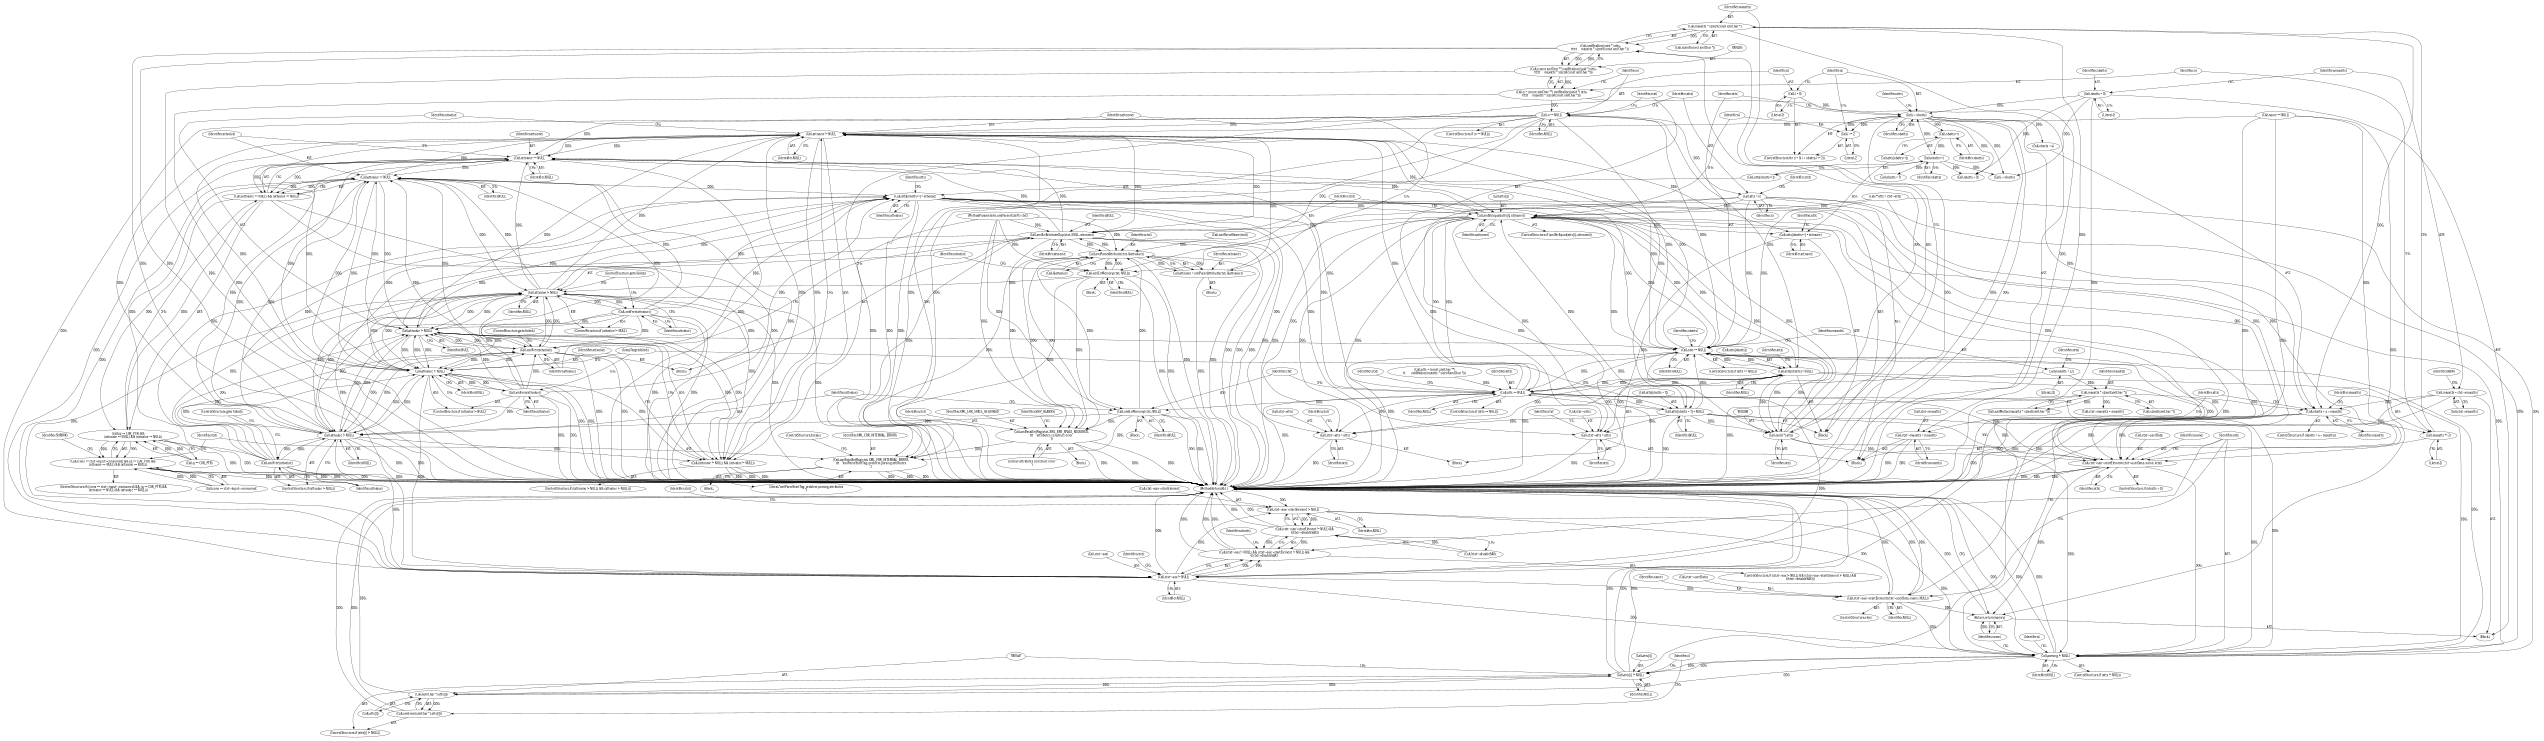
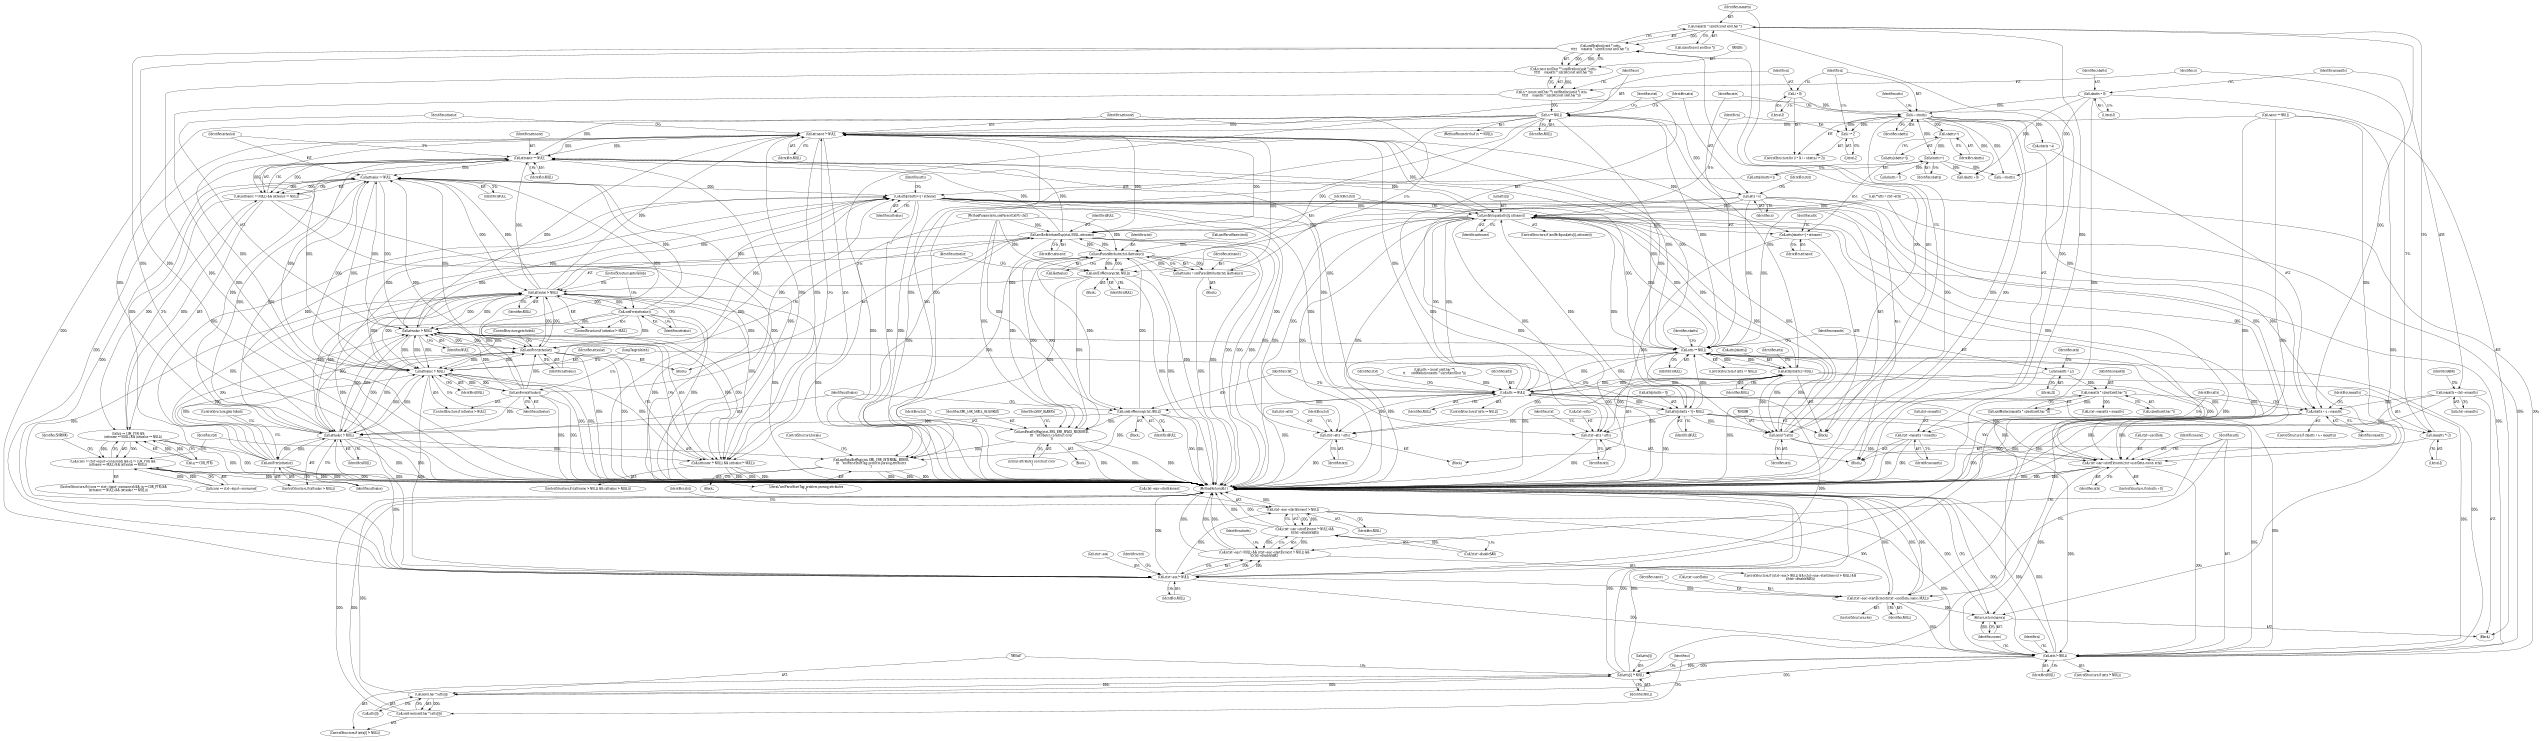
(1468, 135) -> (1468, 135)
(528, 143) -> none
none -> (2050, 380)
(870, 436) -> none
(1259, 495) -> (1254, 500)
(2055, 656) -> (2055, 656)
